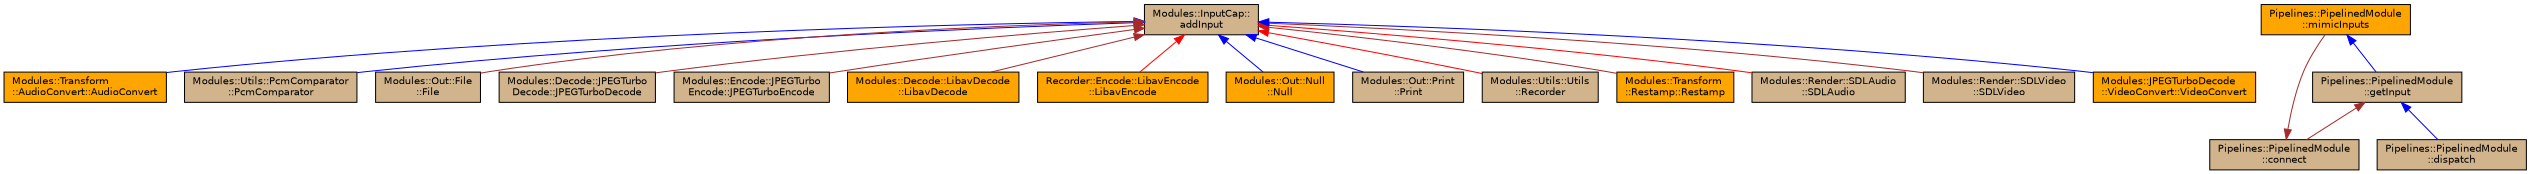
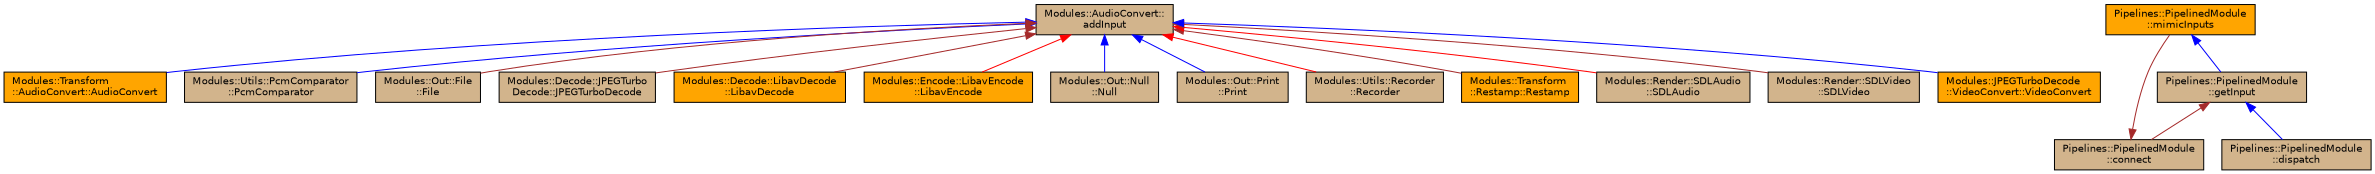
(1201, 20) -> (1105, 20)
(752, 87) -> none
(1123, 87) -> (948, 87)
(1280, 87) -> (1105, 87)
(1540, 87) -> (1375, 87)
